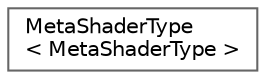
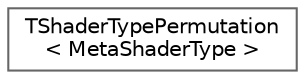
(133, 39) -> (153, 39)
